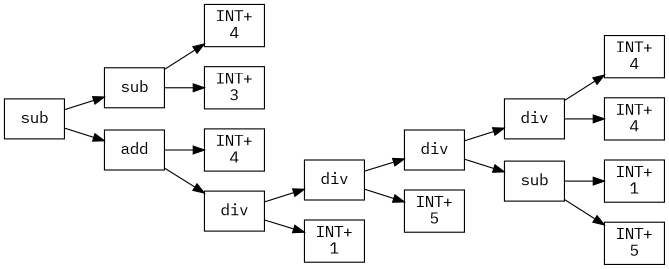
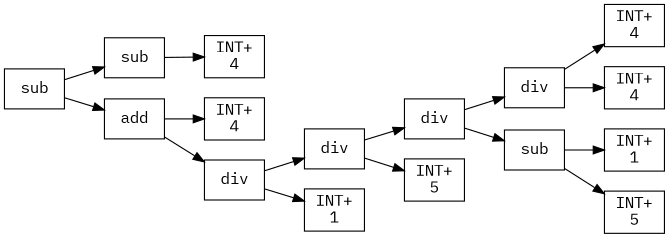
(234, 88) -> none
